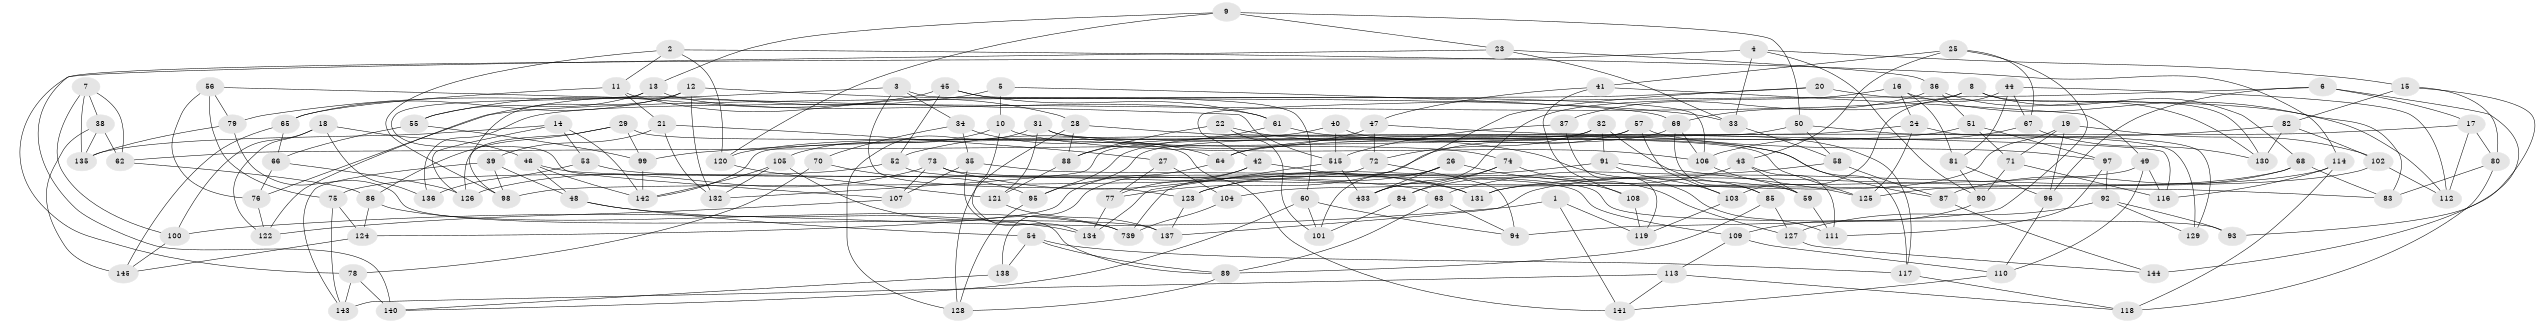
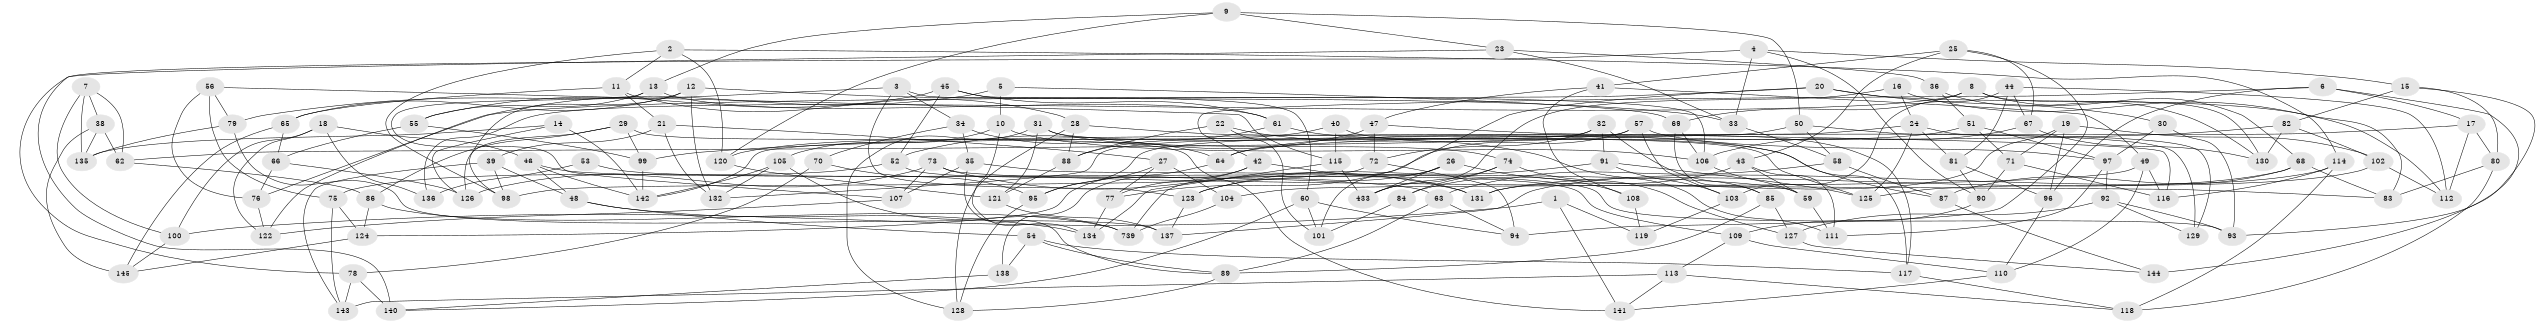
(1936, 118) -> (1935, 144)
(1564, 124) -> none
none -> (2163, 124)
(1350, 137) -> (1098, 180)
(569, 139) -> none
(1336, 162) -> (1336, 162)
